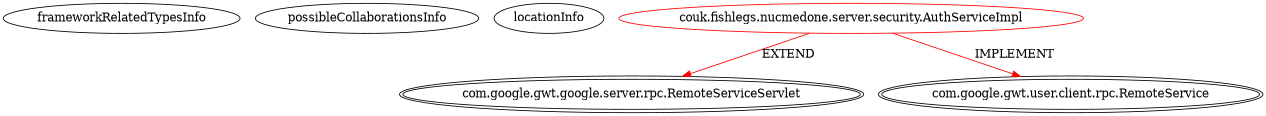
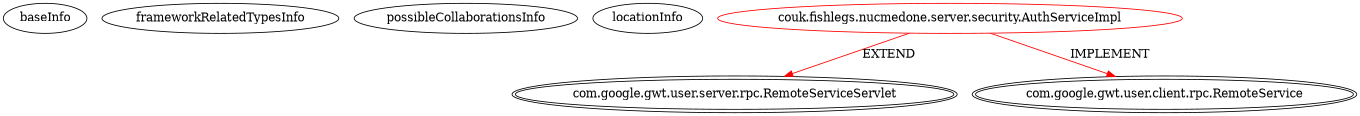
none -> (45, 18)
(632, 94) -> (735, 94)
